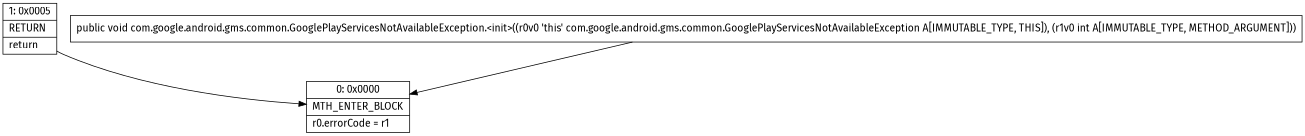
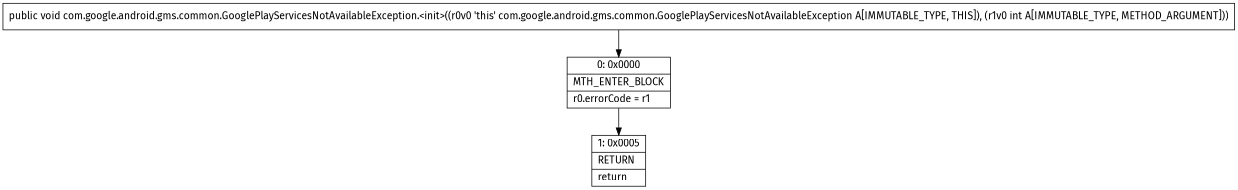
(175, 88) -> (619, 118)
